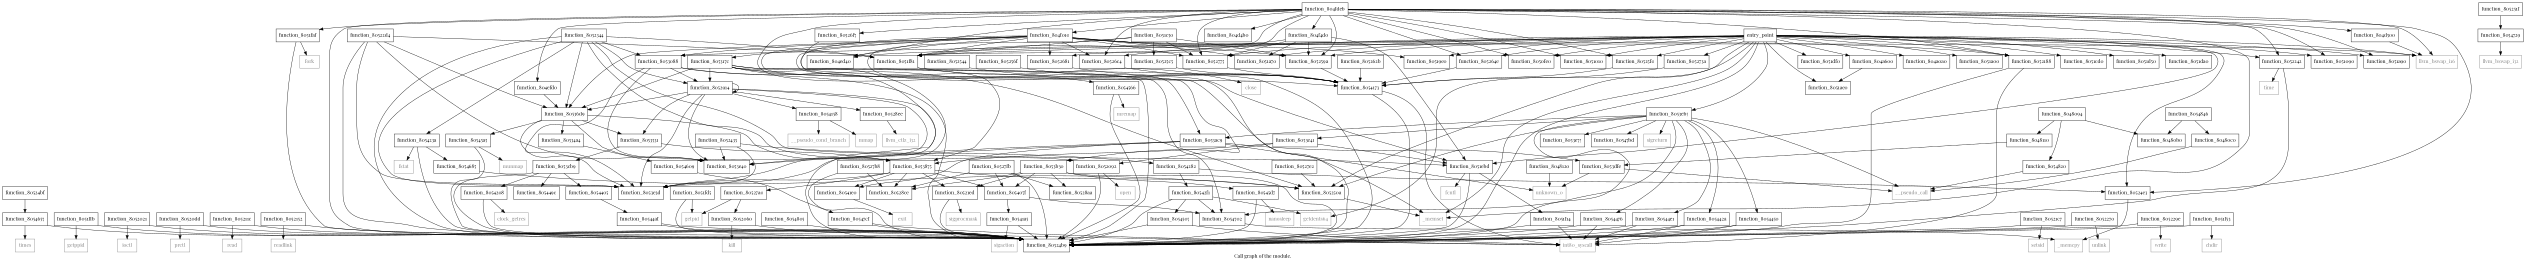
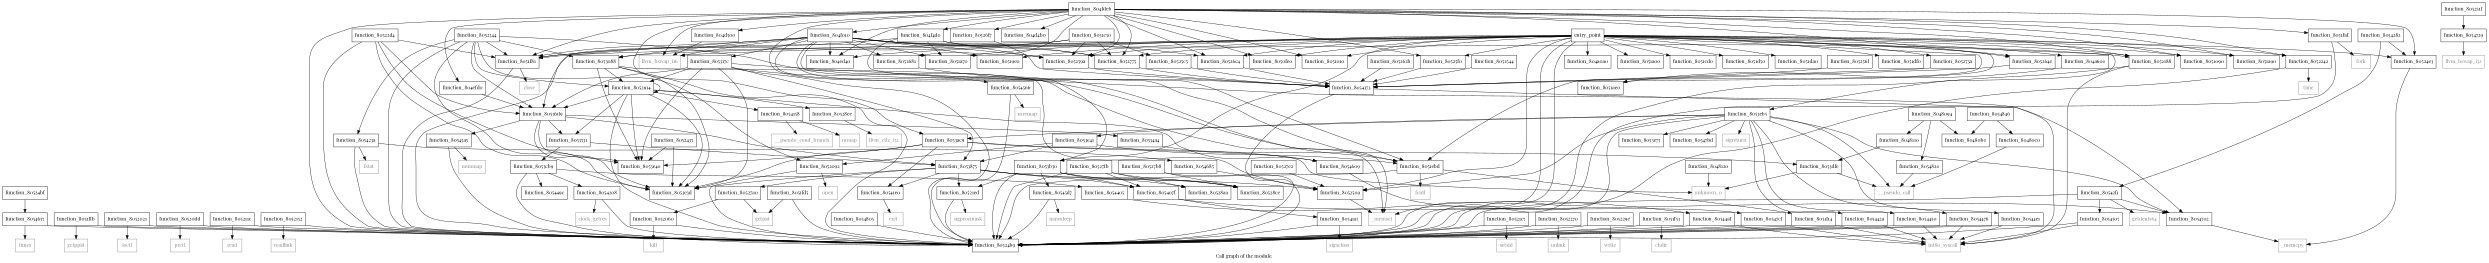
(1497, 81) -> (1328, 80)
(965, 154) -> none
